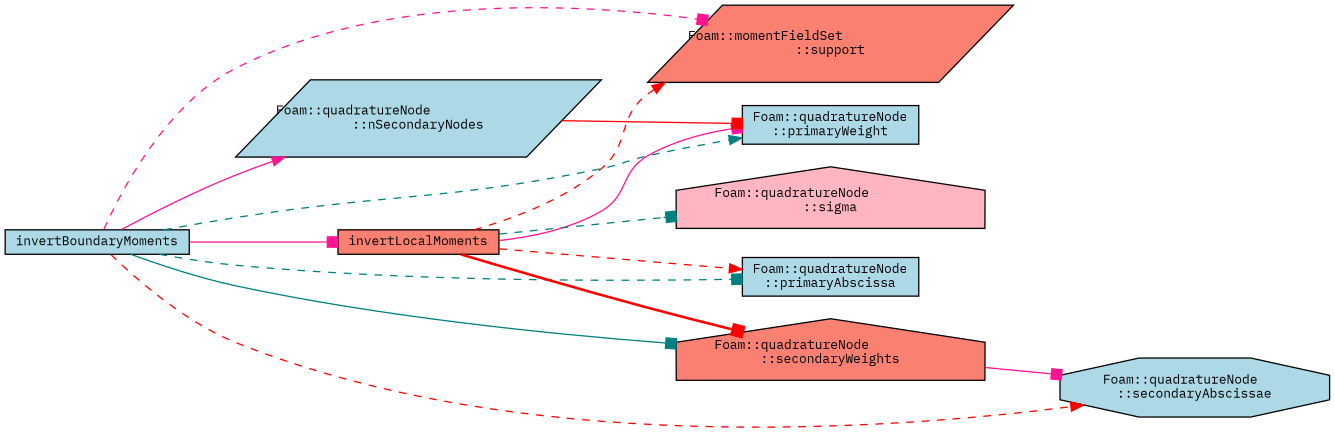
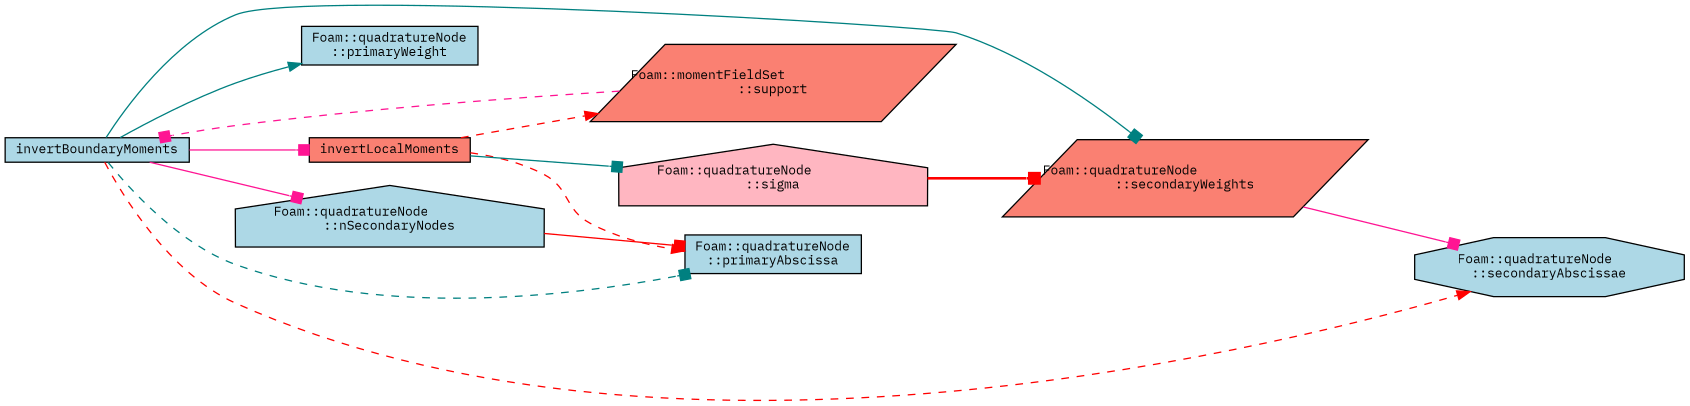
(356, 26) -> (396, 108)
(418, 118) -> (390, 219)
(646, 122) -> (605, 239)
(196, 192) -> (219, 179)
(448, 193) -> (202, 97)
(620, 193) -> none
(593, 225) -> (540, 161)
(595, 293) -> (977, 178)
(831, 353) -> (1185, 178)
